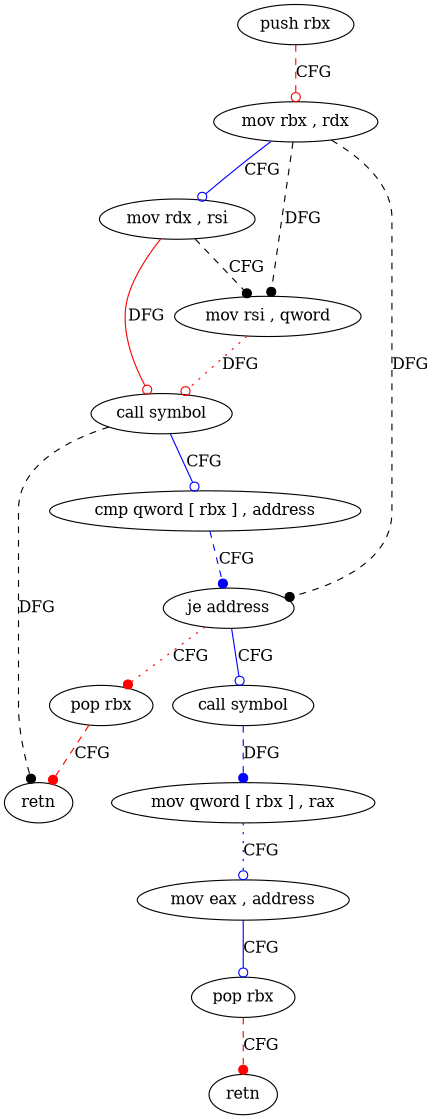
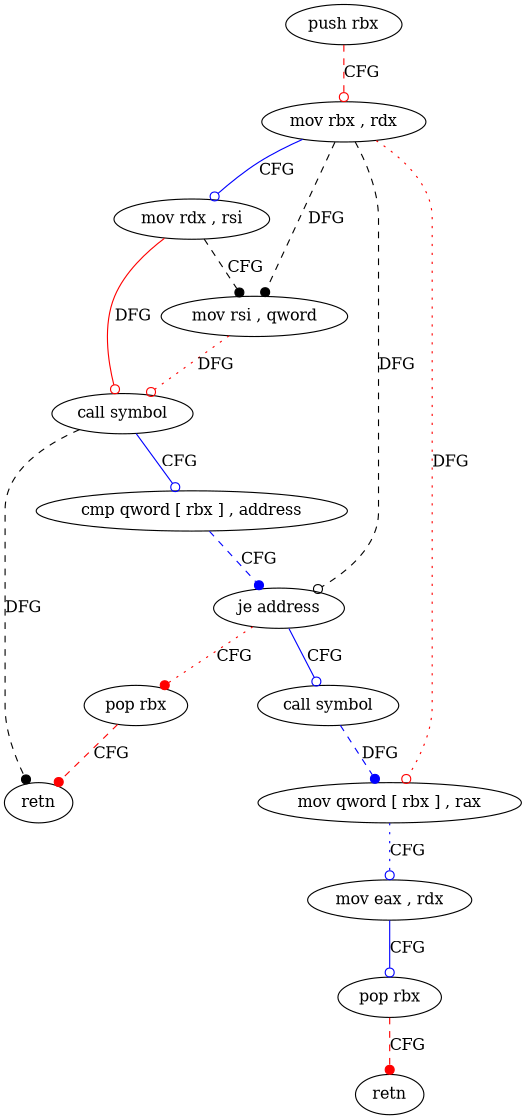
(392, 383) -> (379, 374)
none -> (432, 449)
(243, 900) -> (390, 900)
